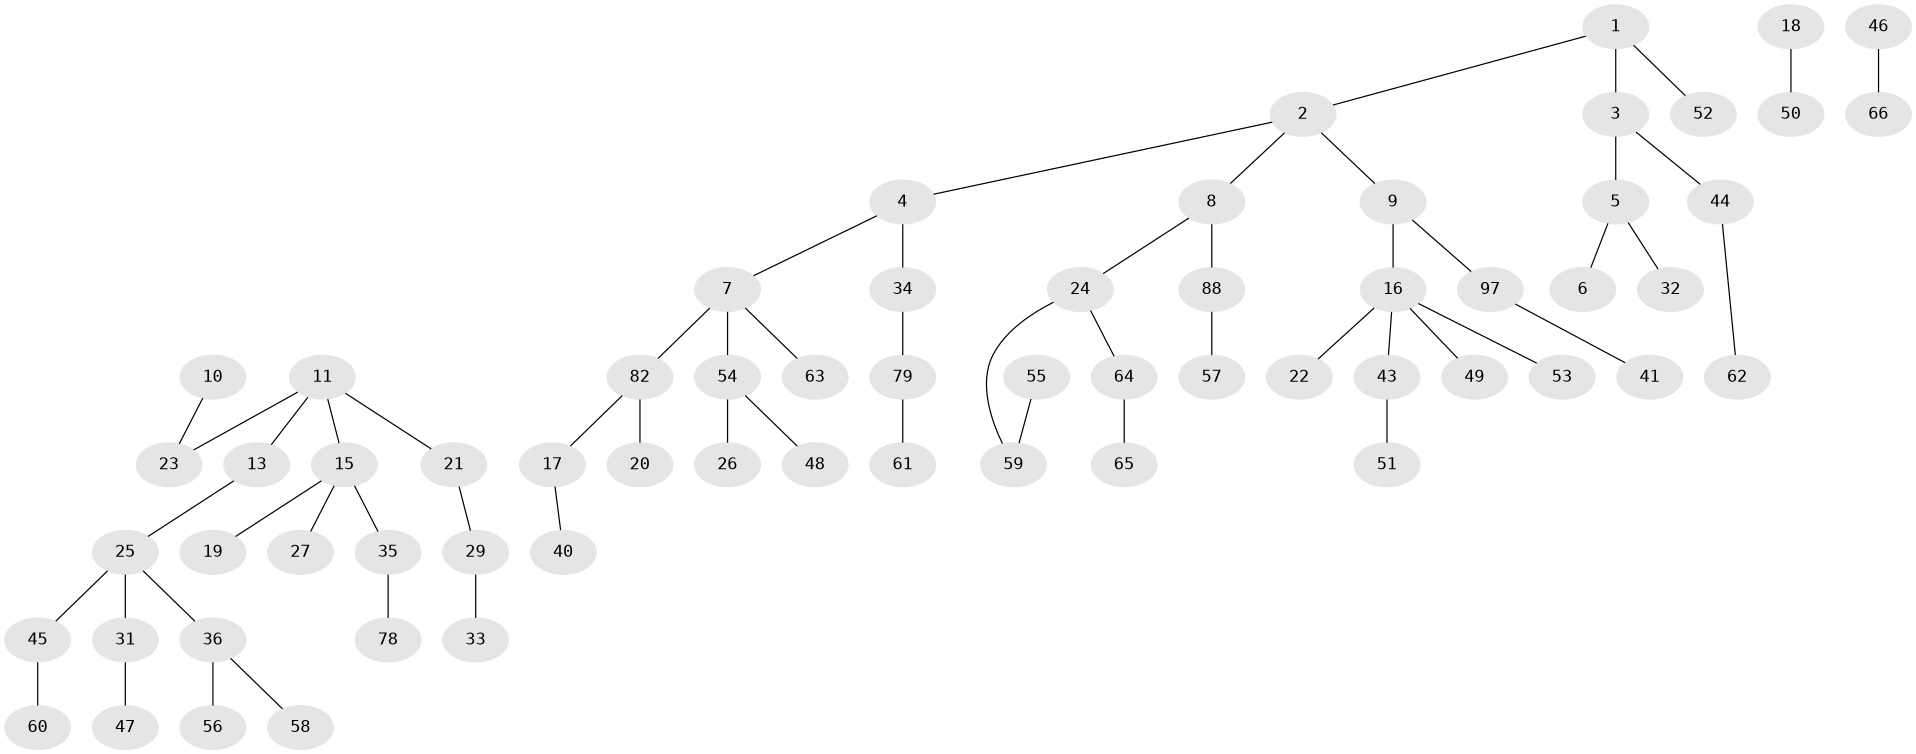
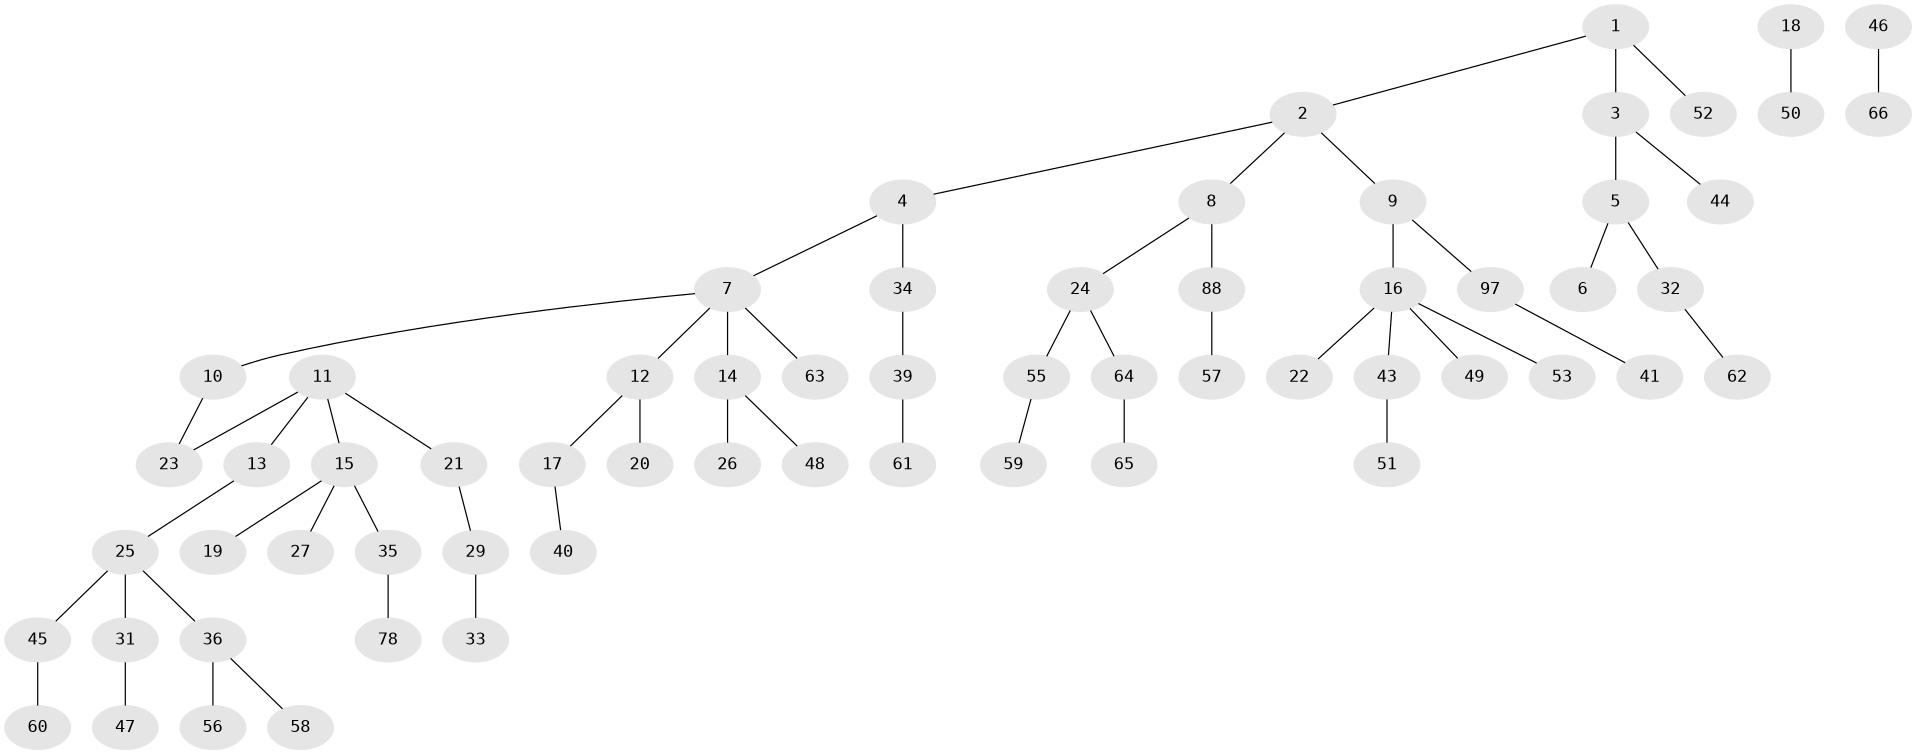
(1729, 290) -> (1704, 333)
none -> (467, 321)
(991, 360) -> (1058, 333)
(640, 377) -> (640, 377)
(728, 377) -> (728, 377)
(903, 377) -> (903, 377)
